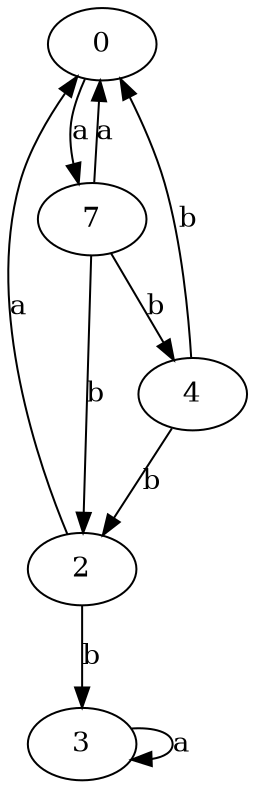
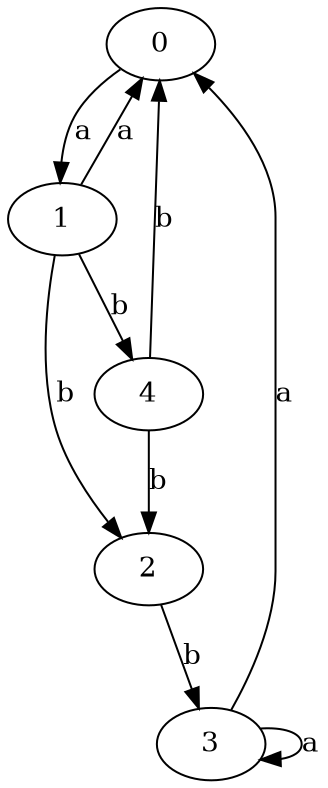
(92, 219) -> (62, 219)
(10, 312) -> (276, 393)
